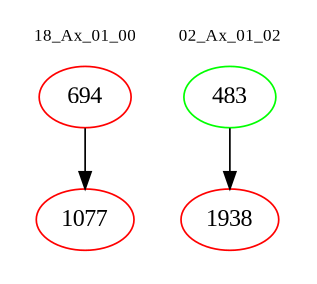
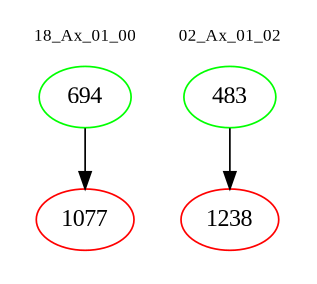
(85, 97) -> (85, 97)
(230, 220) -> (230, 220)
